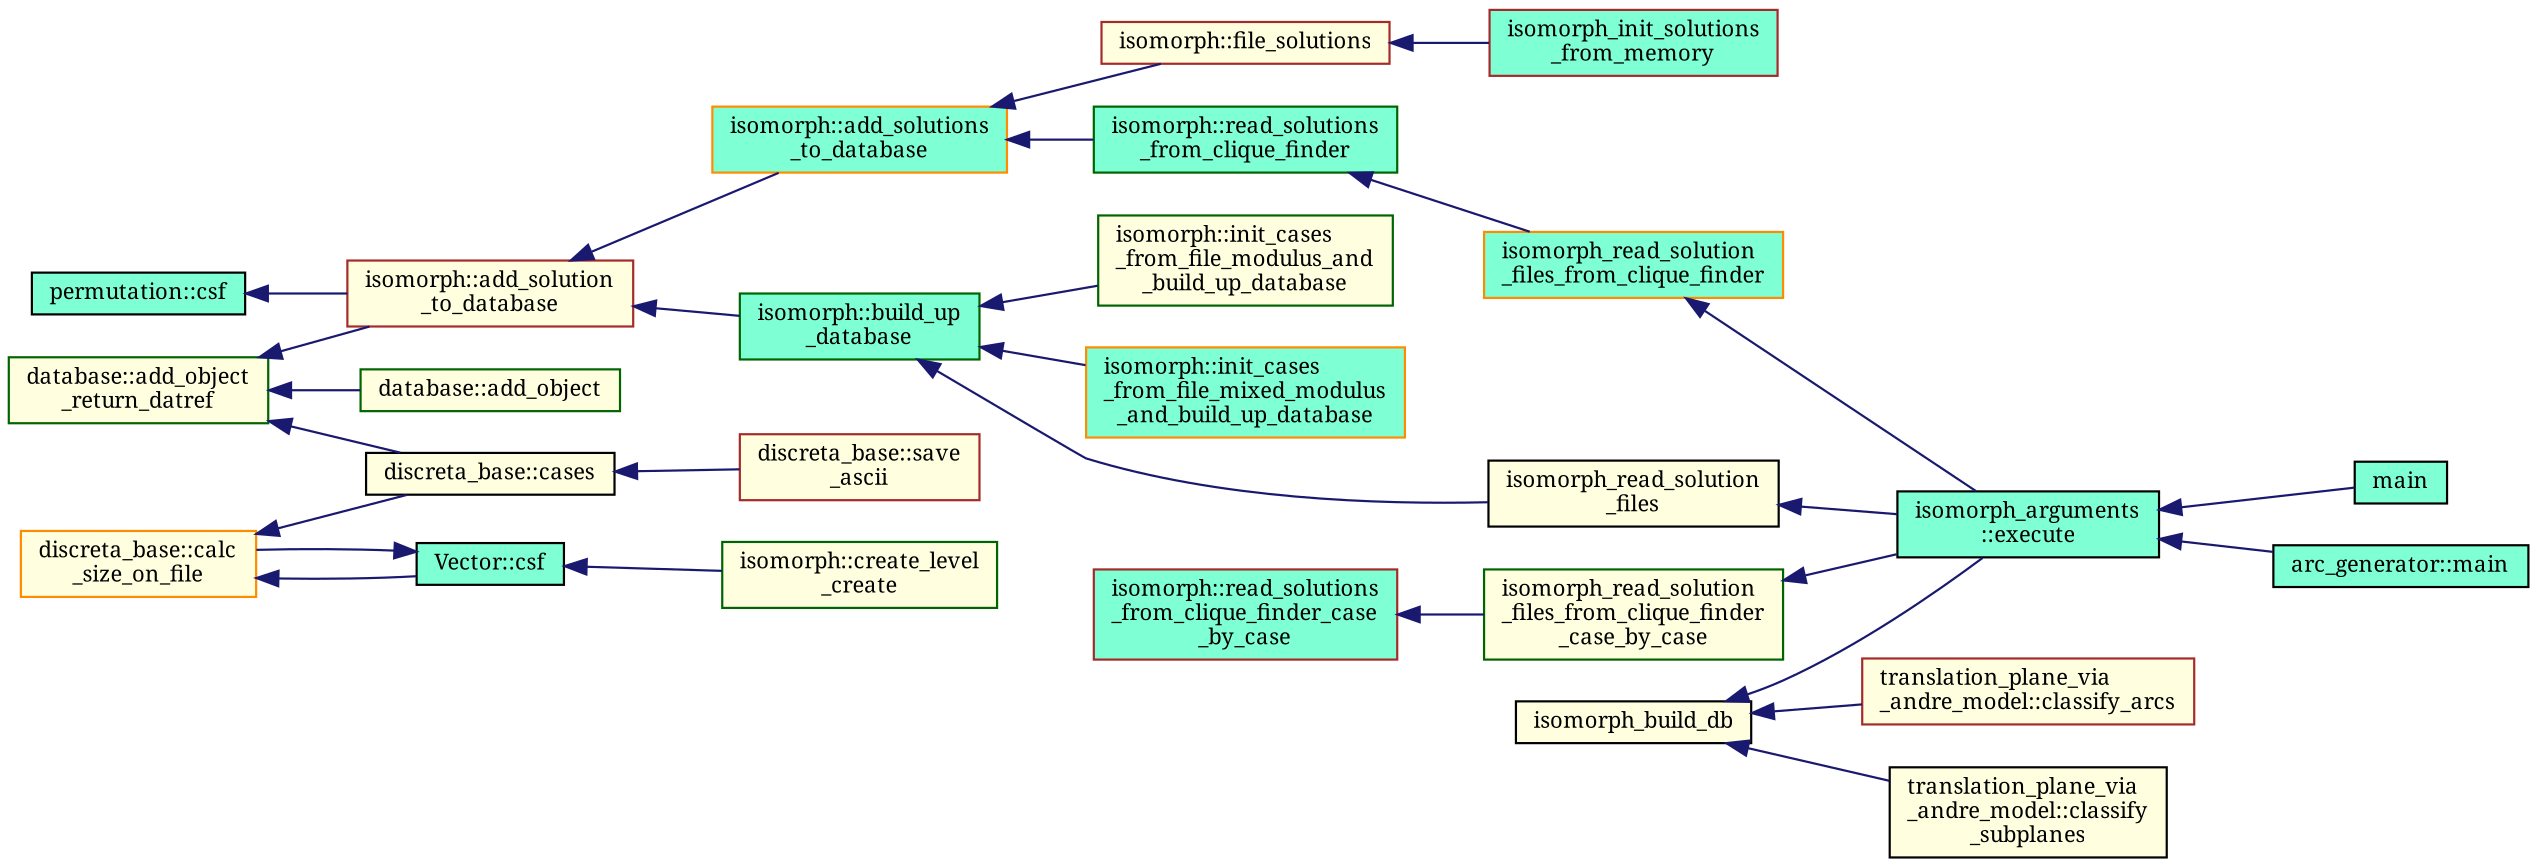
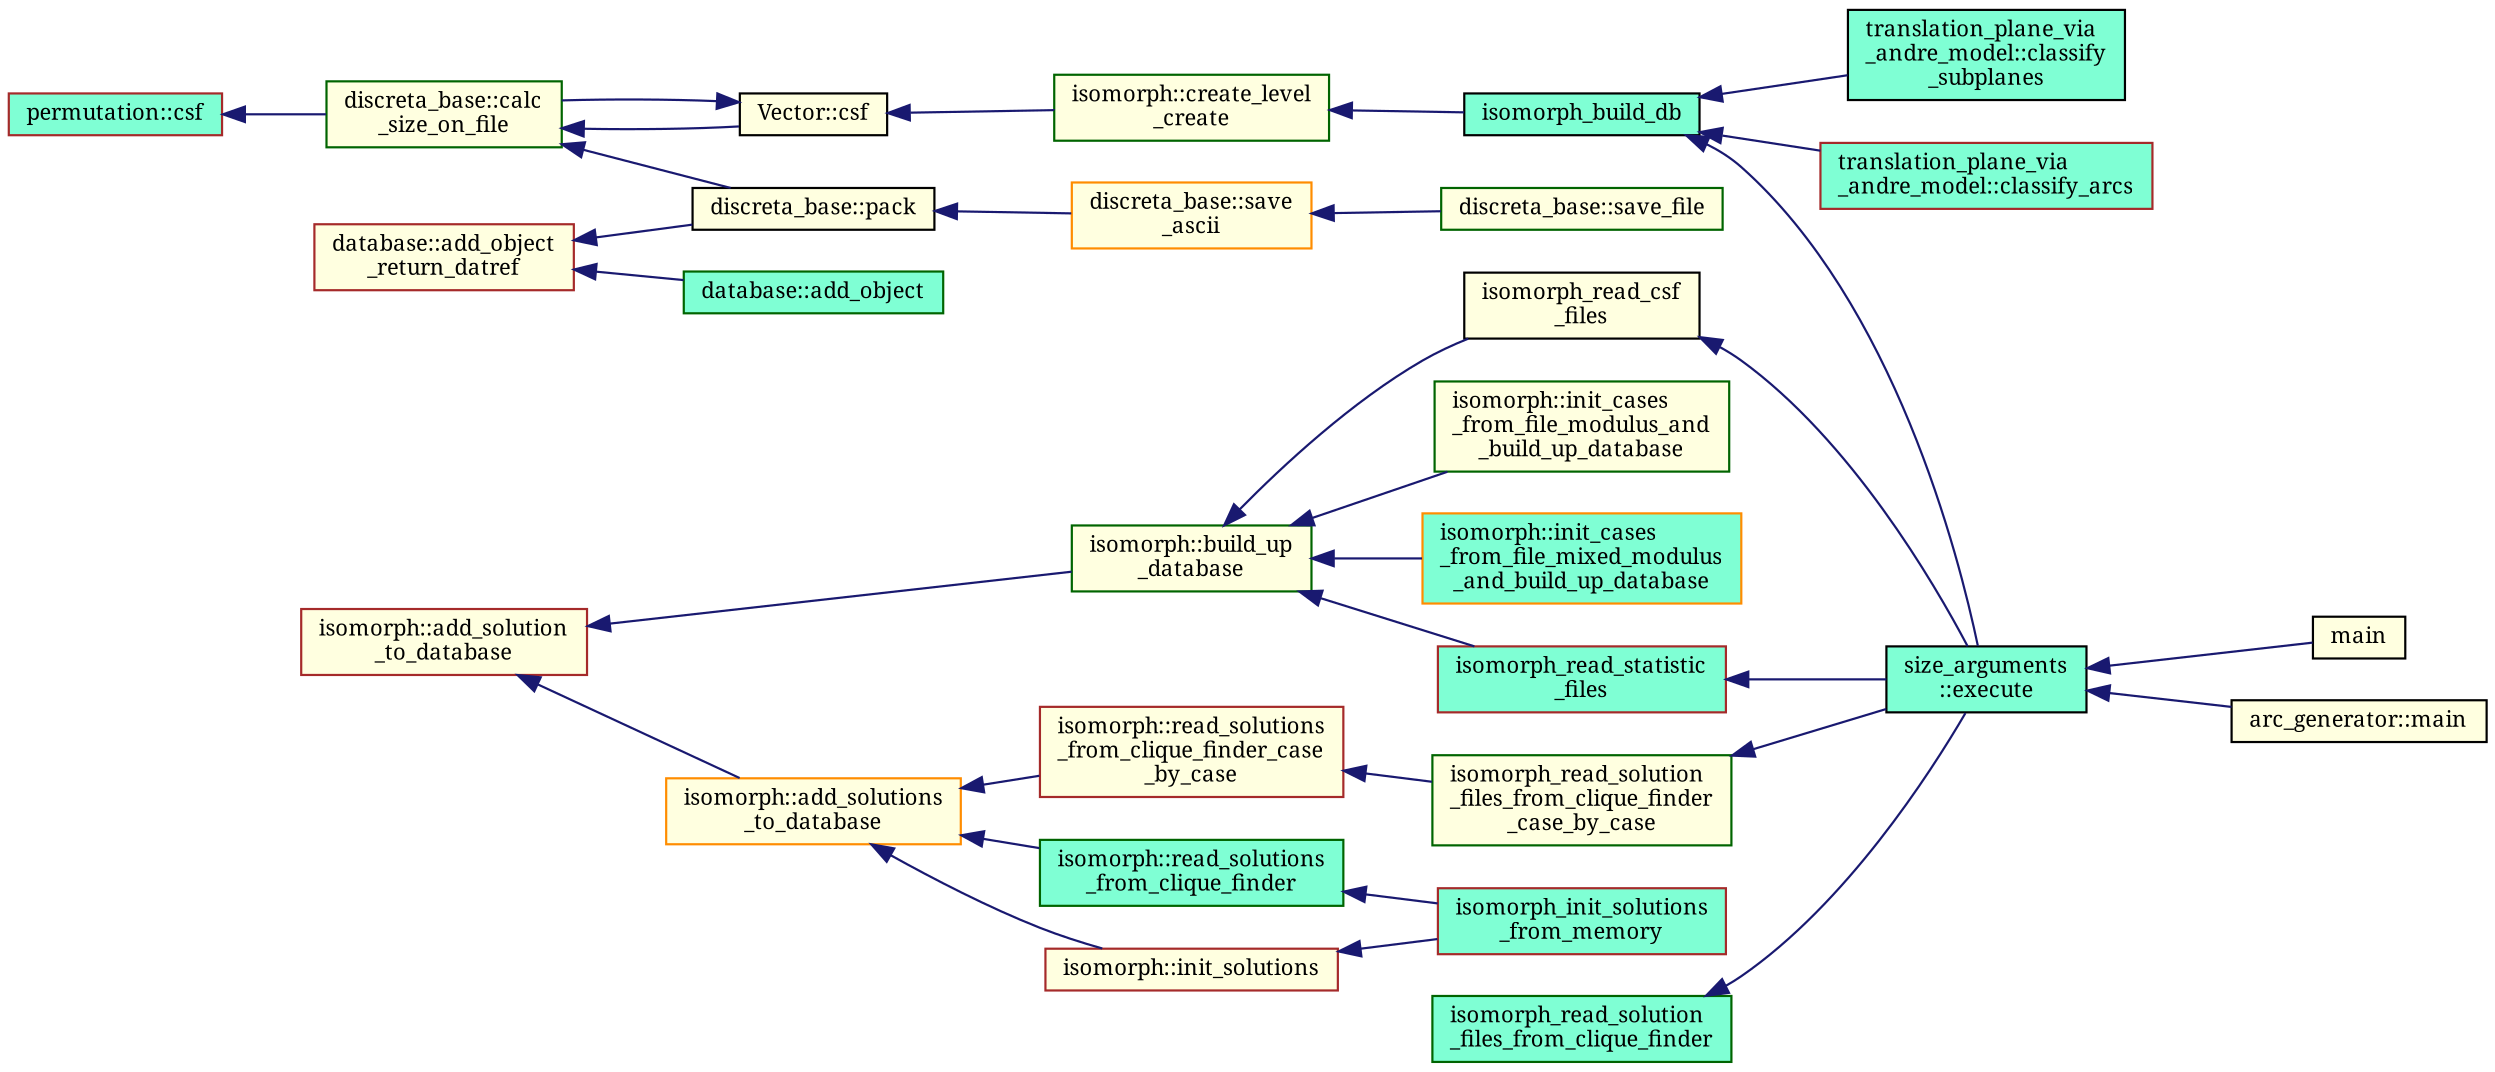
(1246, 43) -> (1192, 970)
none -> (1408, 111)
(860, 140) -> (813, 811)
(1450, 206) -> (1402, 899)
none -> (1582, 209)
(1634, 265) -> (1582, 1029)
(139, 294) -> (115, 114)
(308, 294) -> (285, 114)
(860, 326) -> (1192, 558)
(325, 339) -> none
(139, 390) -> (444, 257)
(490, 390) -> (813, 292)
(860, 467) -> (1192, 215)
(490, 474) -> (813, 209)
(2401, 483) -> (2359, 638)
(1634, 494) -> (1582, 306)
(2028, 524) -> (1986, 679)
(139, 564) -> (444, 114)
(490, 564) -> (813, 114)
(2401, 566) -> (2359, 721)
(1246, 615) -> (1192, 752)
none -> (1582, 679)
(2028, 691) -> (1986, 176)
(1634, 722) -> (1582, 114)
none -> (1011, 780)
(2028, 812) -> (1986, 55)
